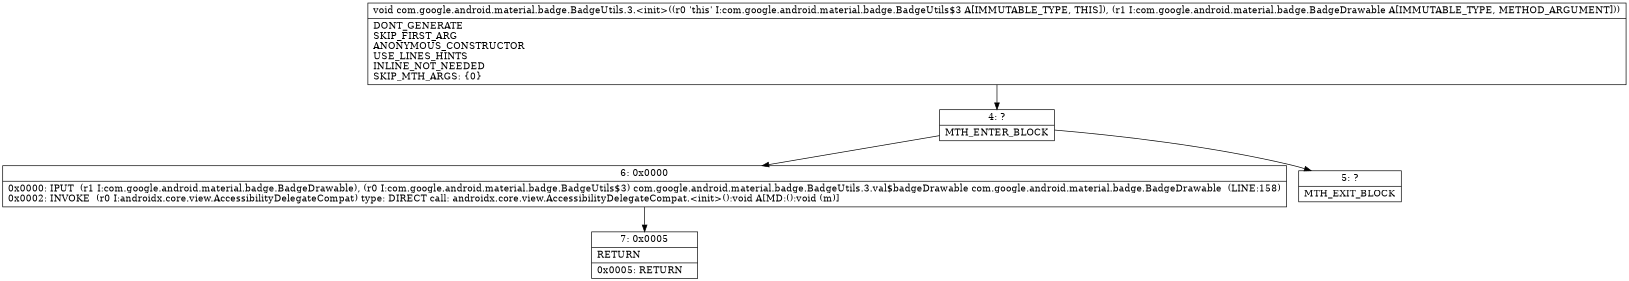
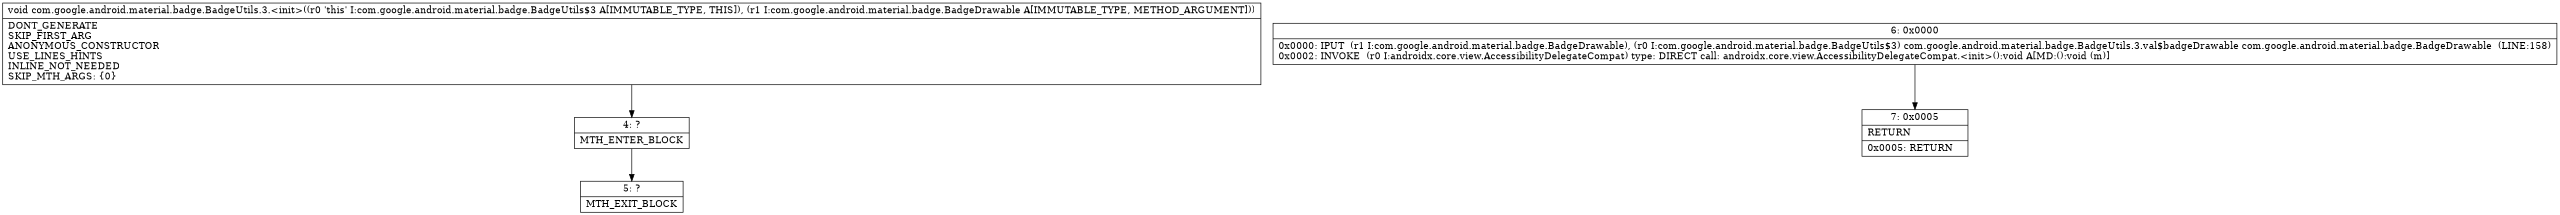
(854, 150) -> none
